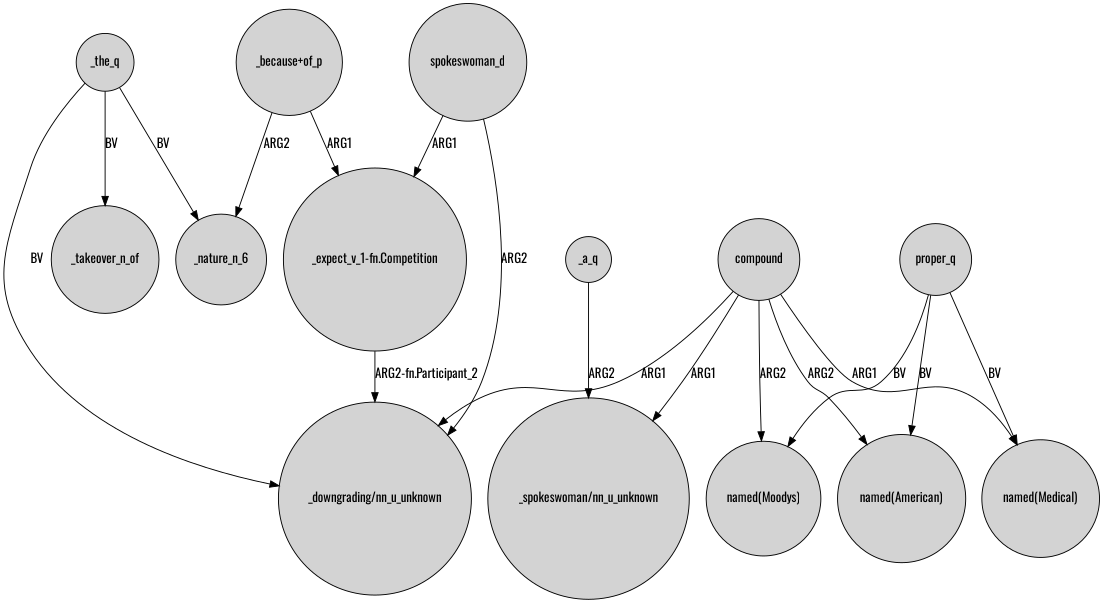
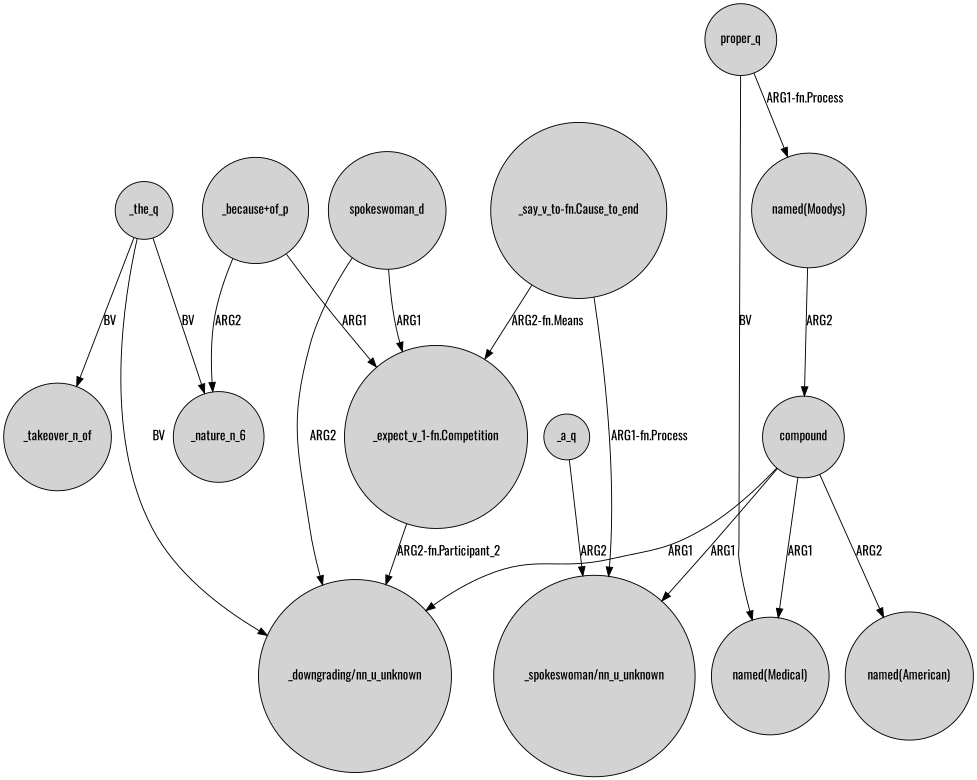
none -> (579, 210)
(921, 360) -> none
(760, 366) -> (806, 327)
(900, 375) -> (805, 99)
